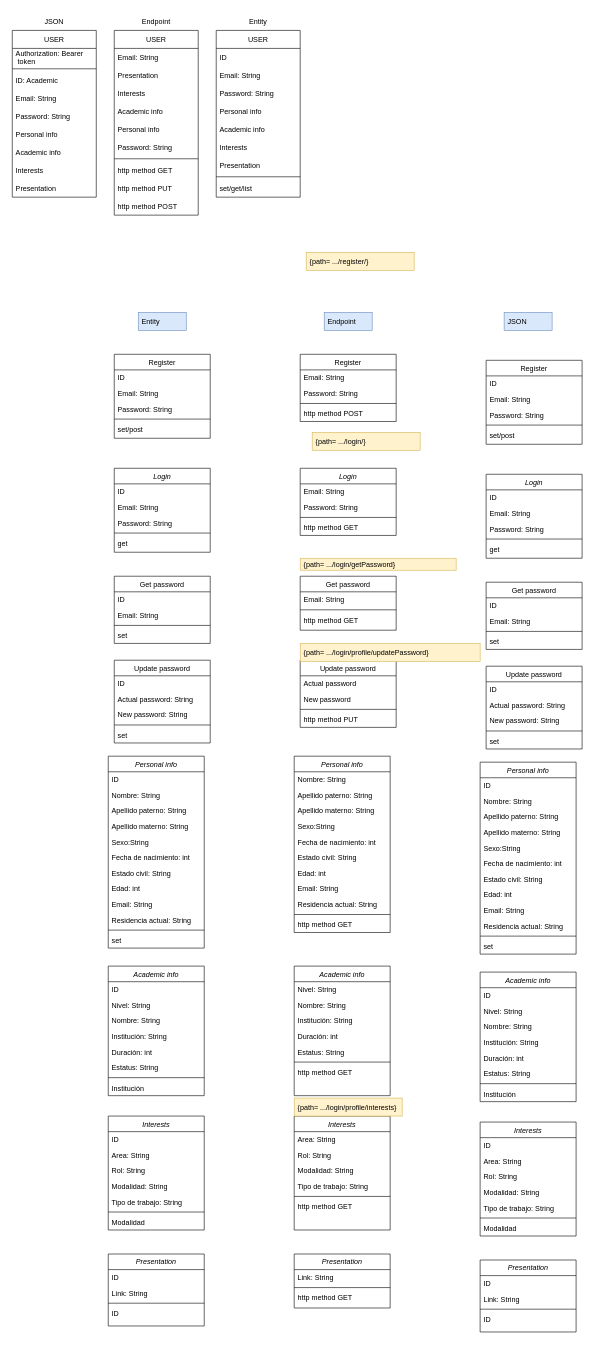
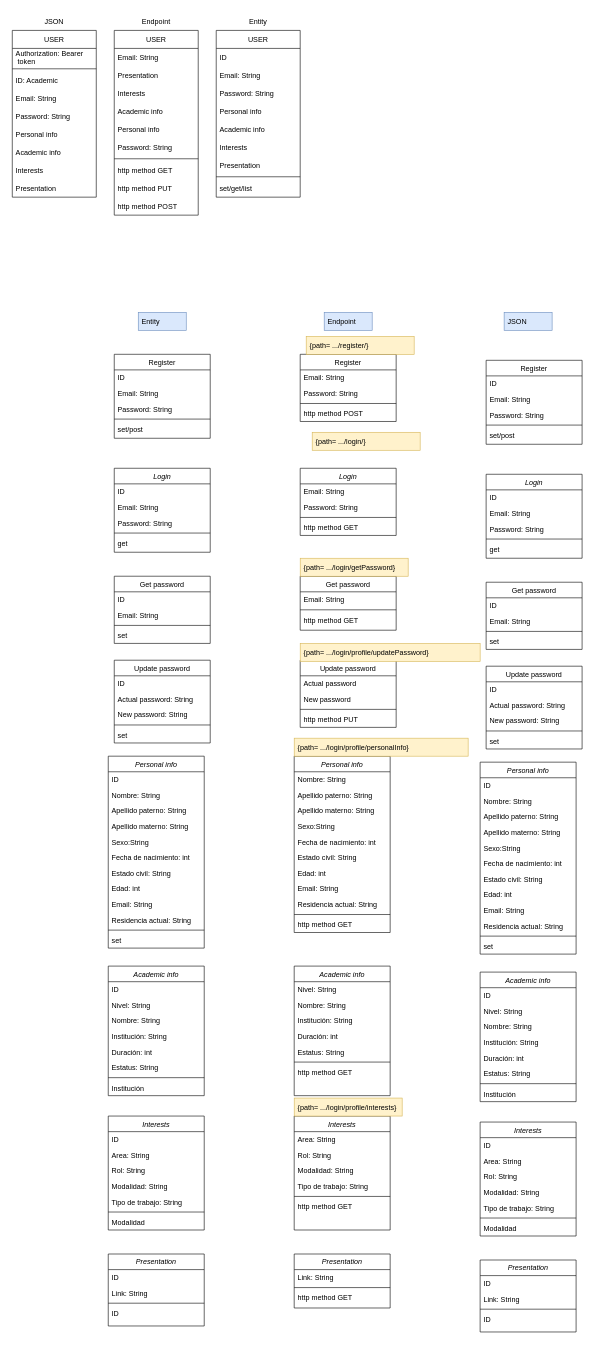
(360, 261) -> (360, 345)
(378, 564) -> (354, 567)
none -> (381, 747)
